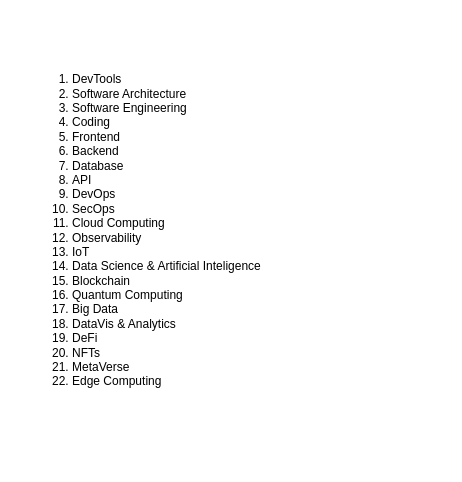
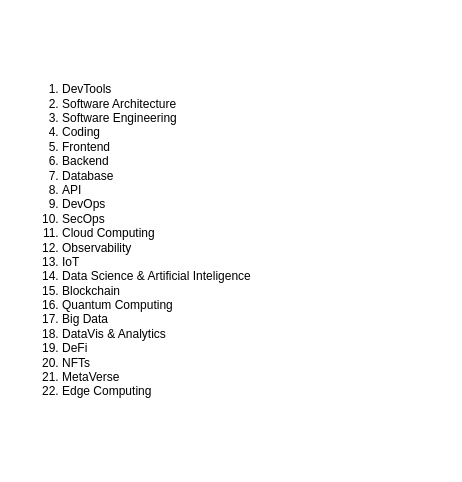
(241, 231) -> (231, 241)
